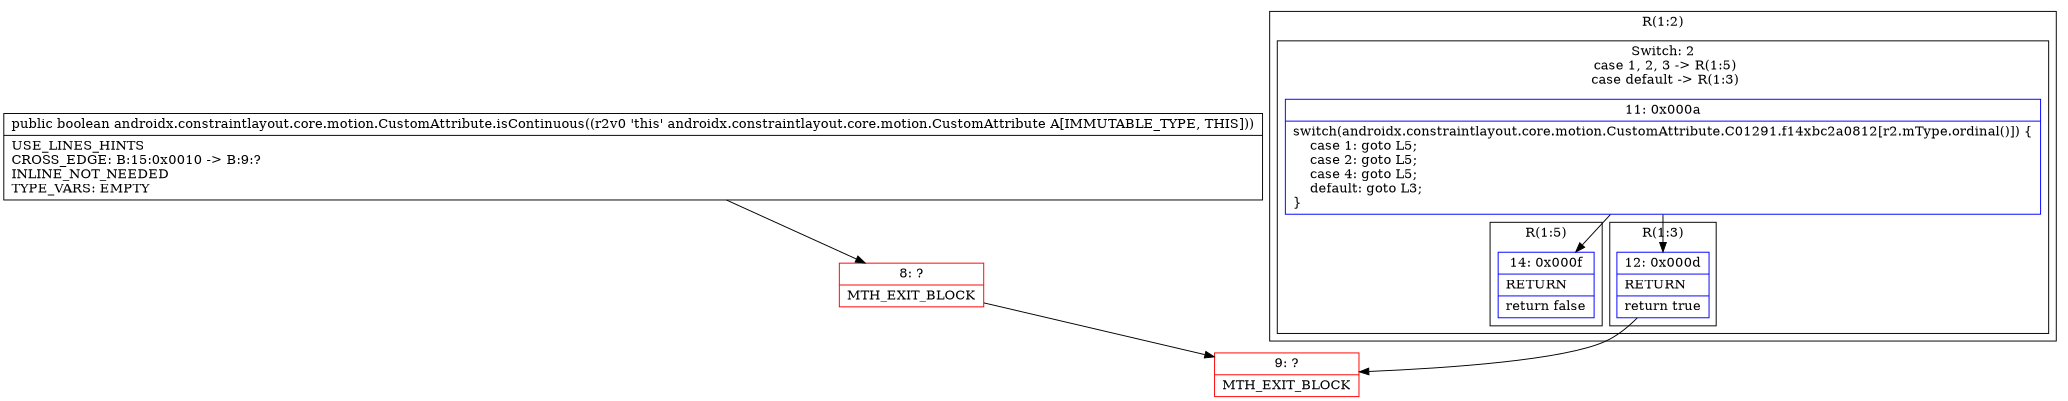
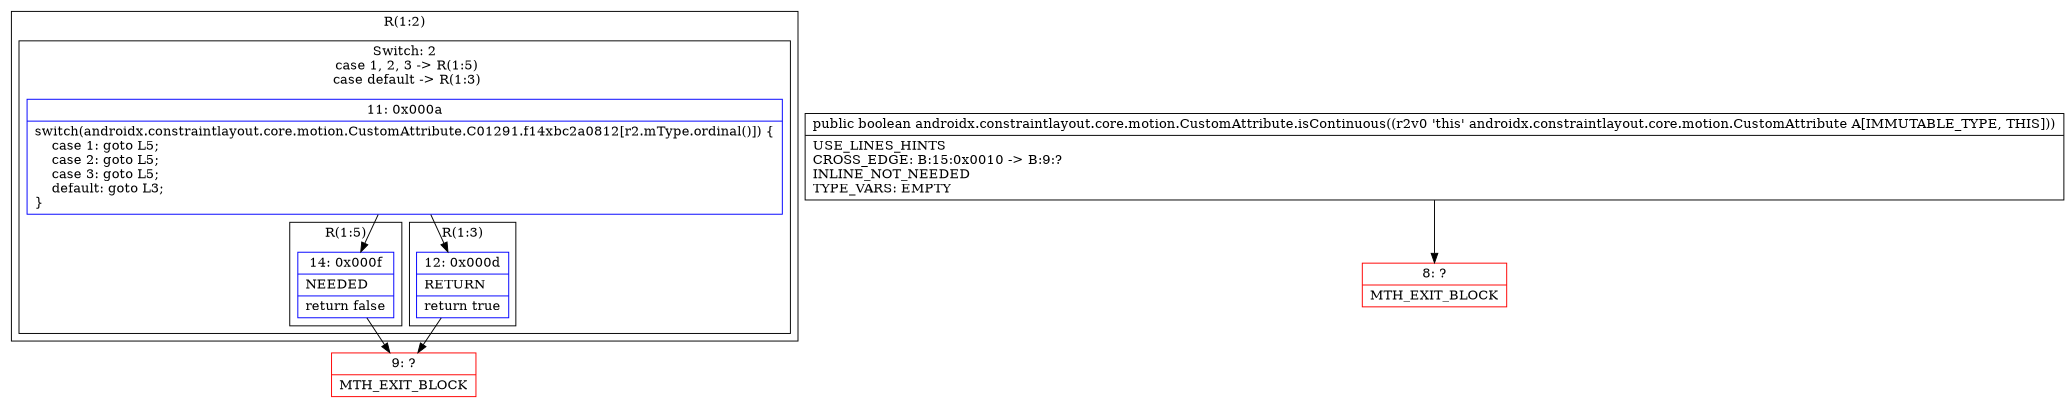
(1355, 174) -> (97, 174)
(1537, 285) -> (337, 285)
(1094, 329) -> (376, 331)
